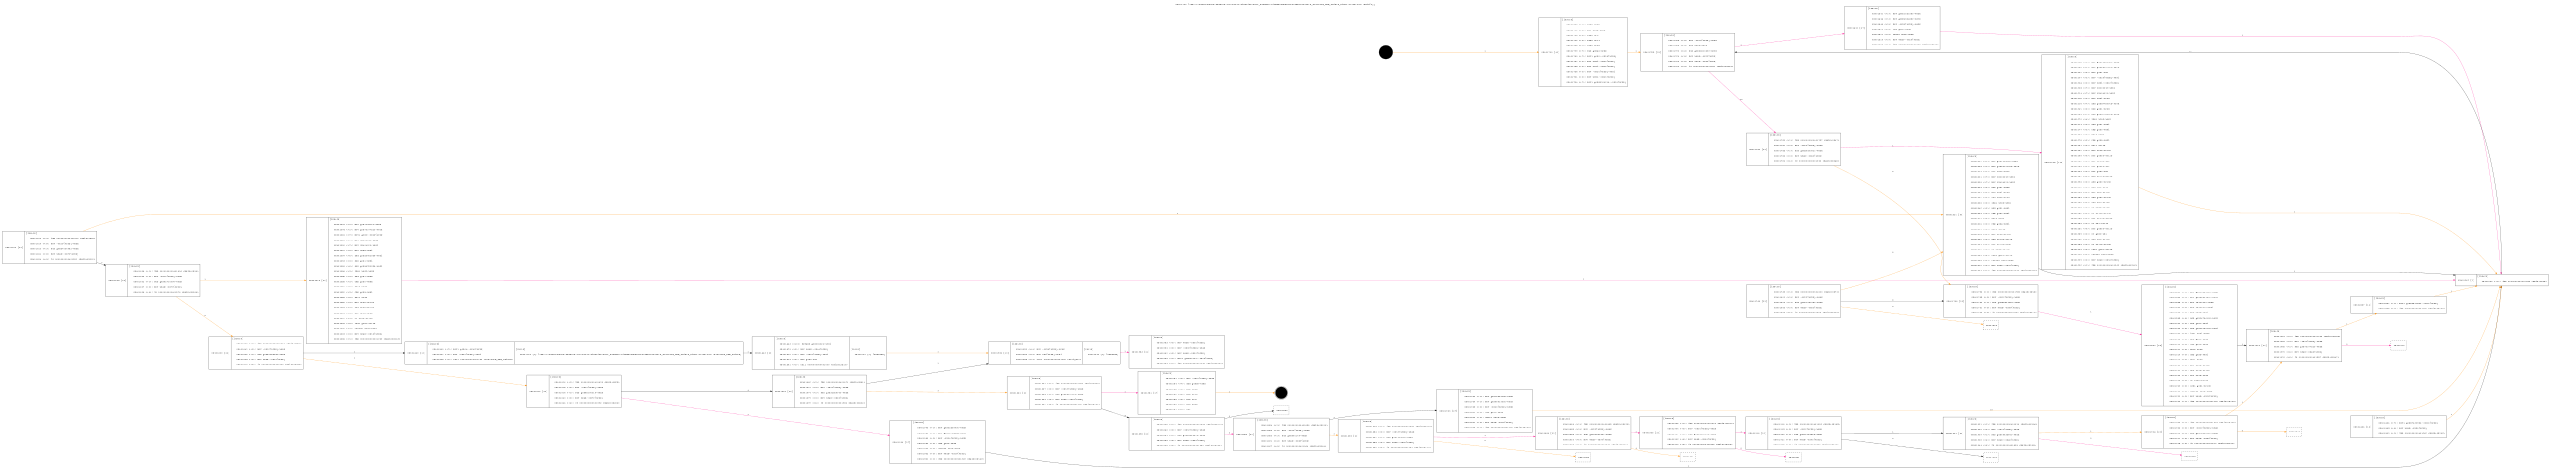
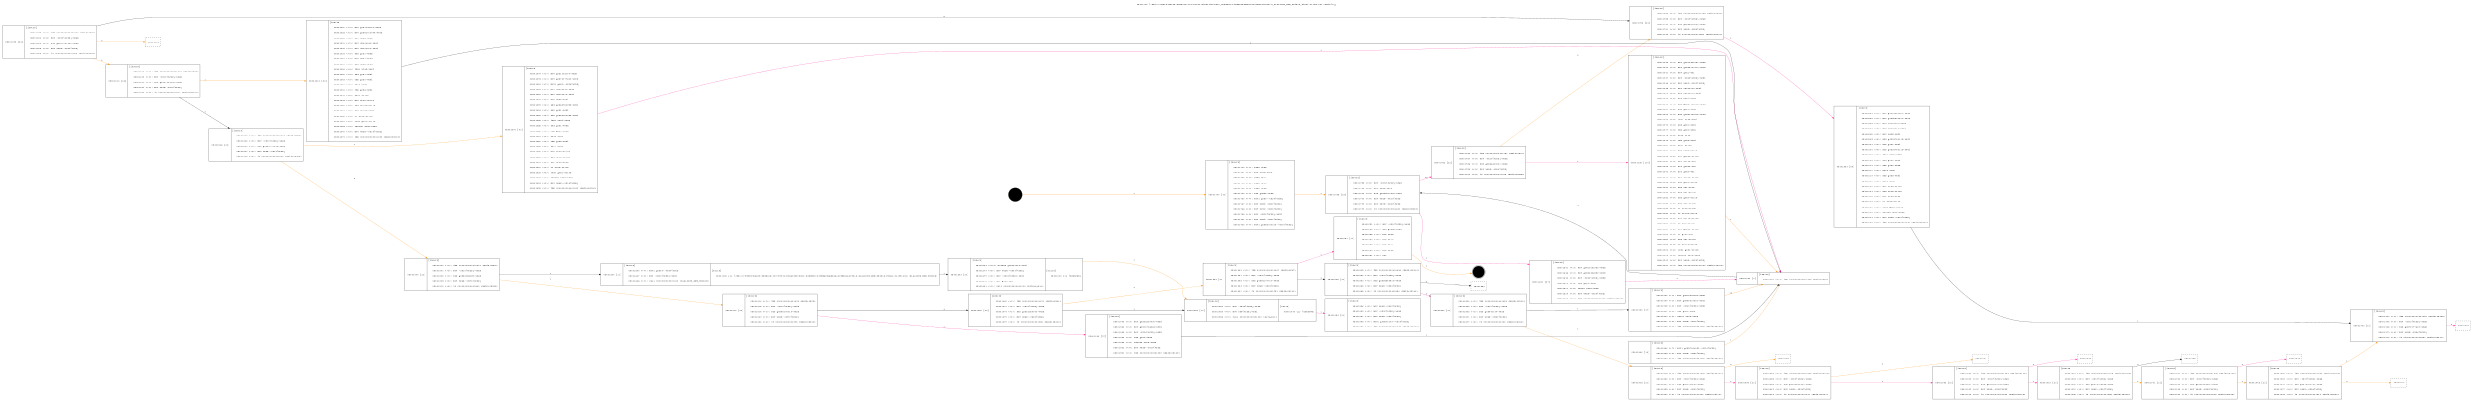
(1892, 274) -> (100, 61)
(2399, 305) -> none
(1891, 433) -> (2136, 383)
